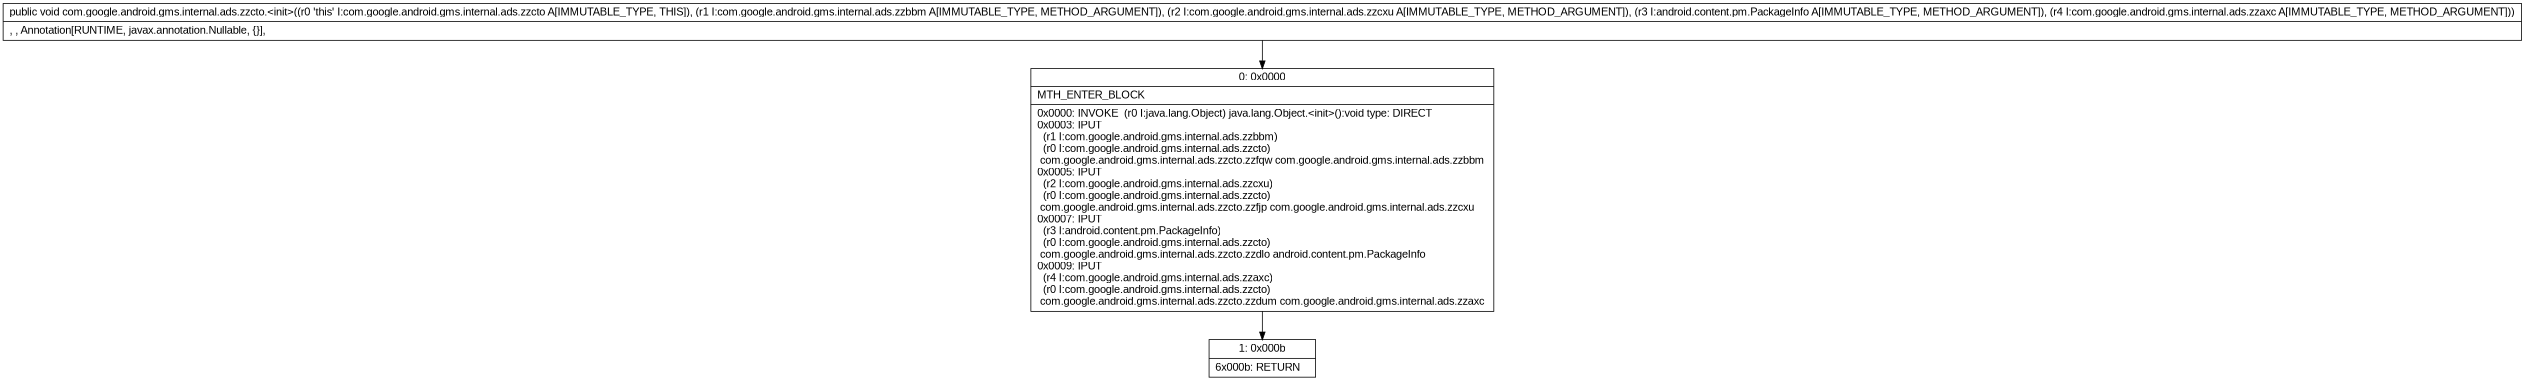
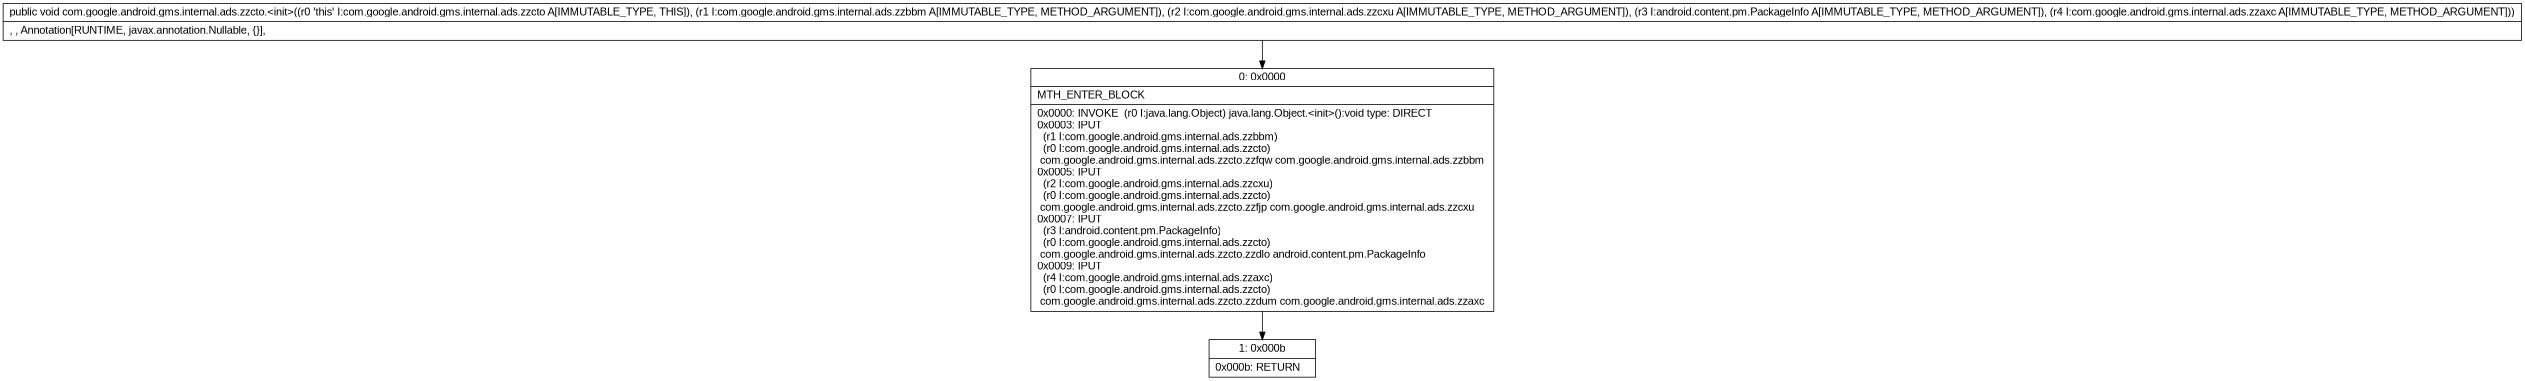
(1262, 367) -> (1262, 367)
